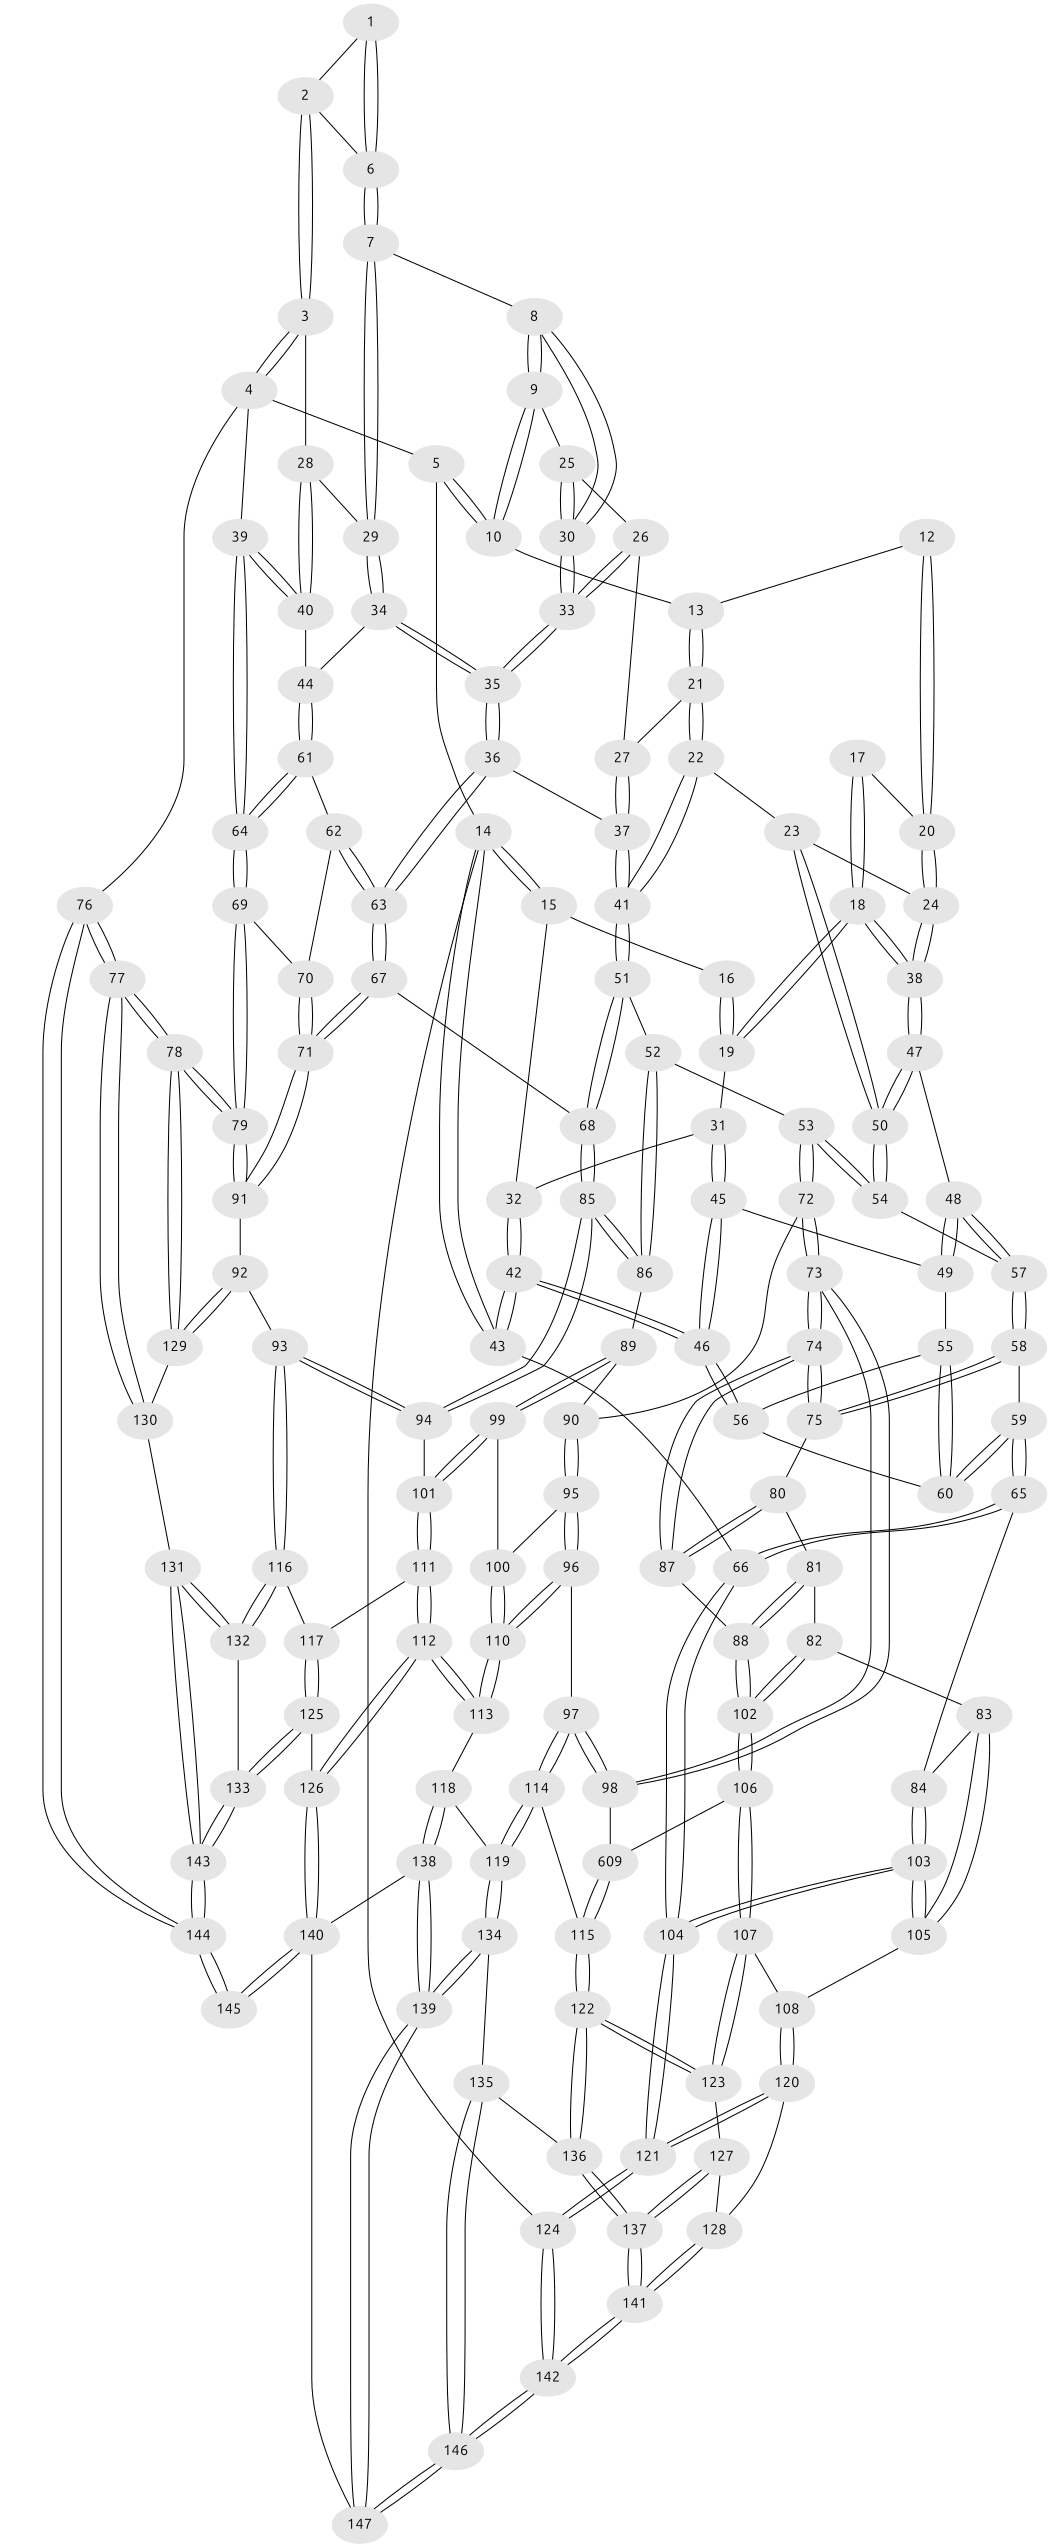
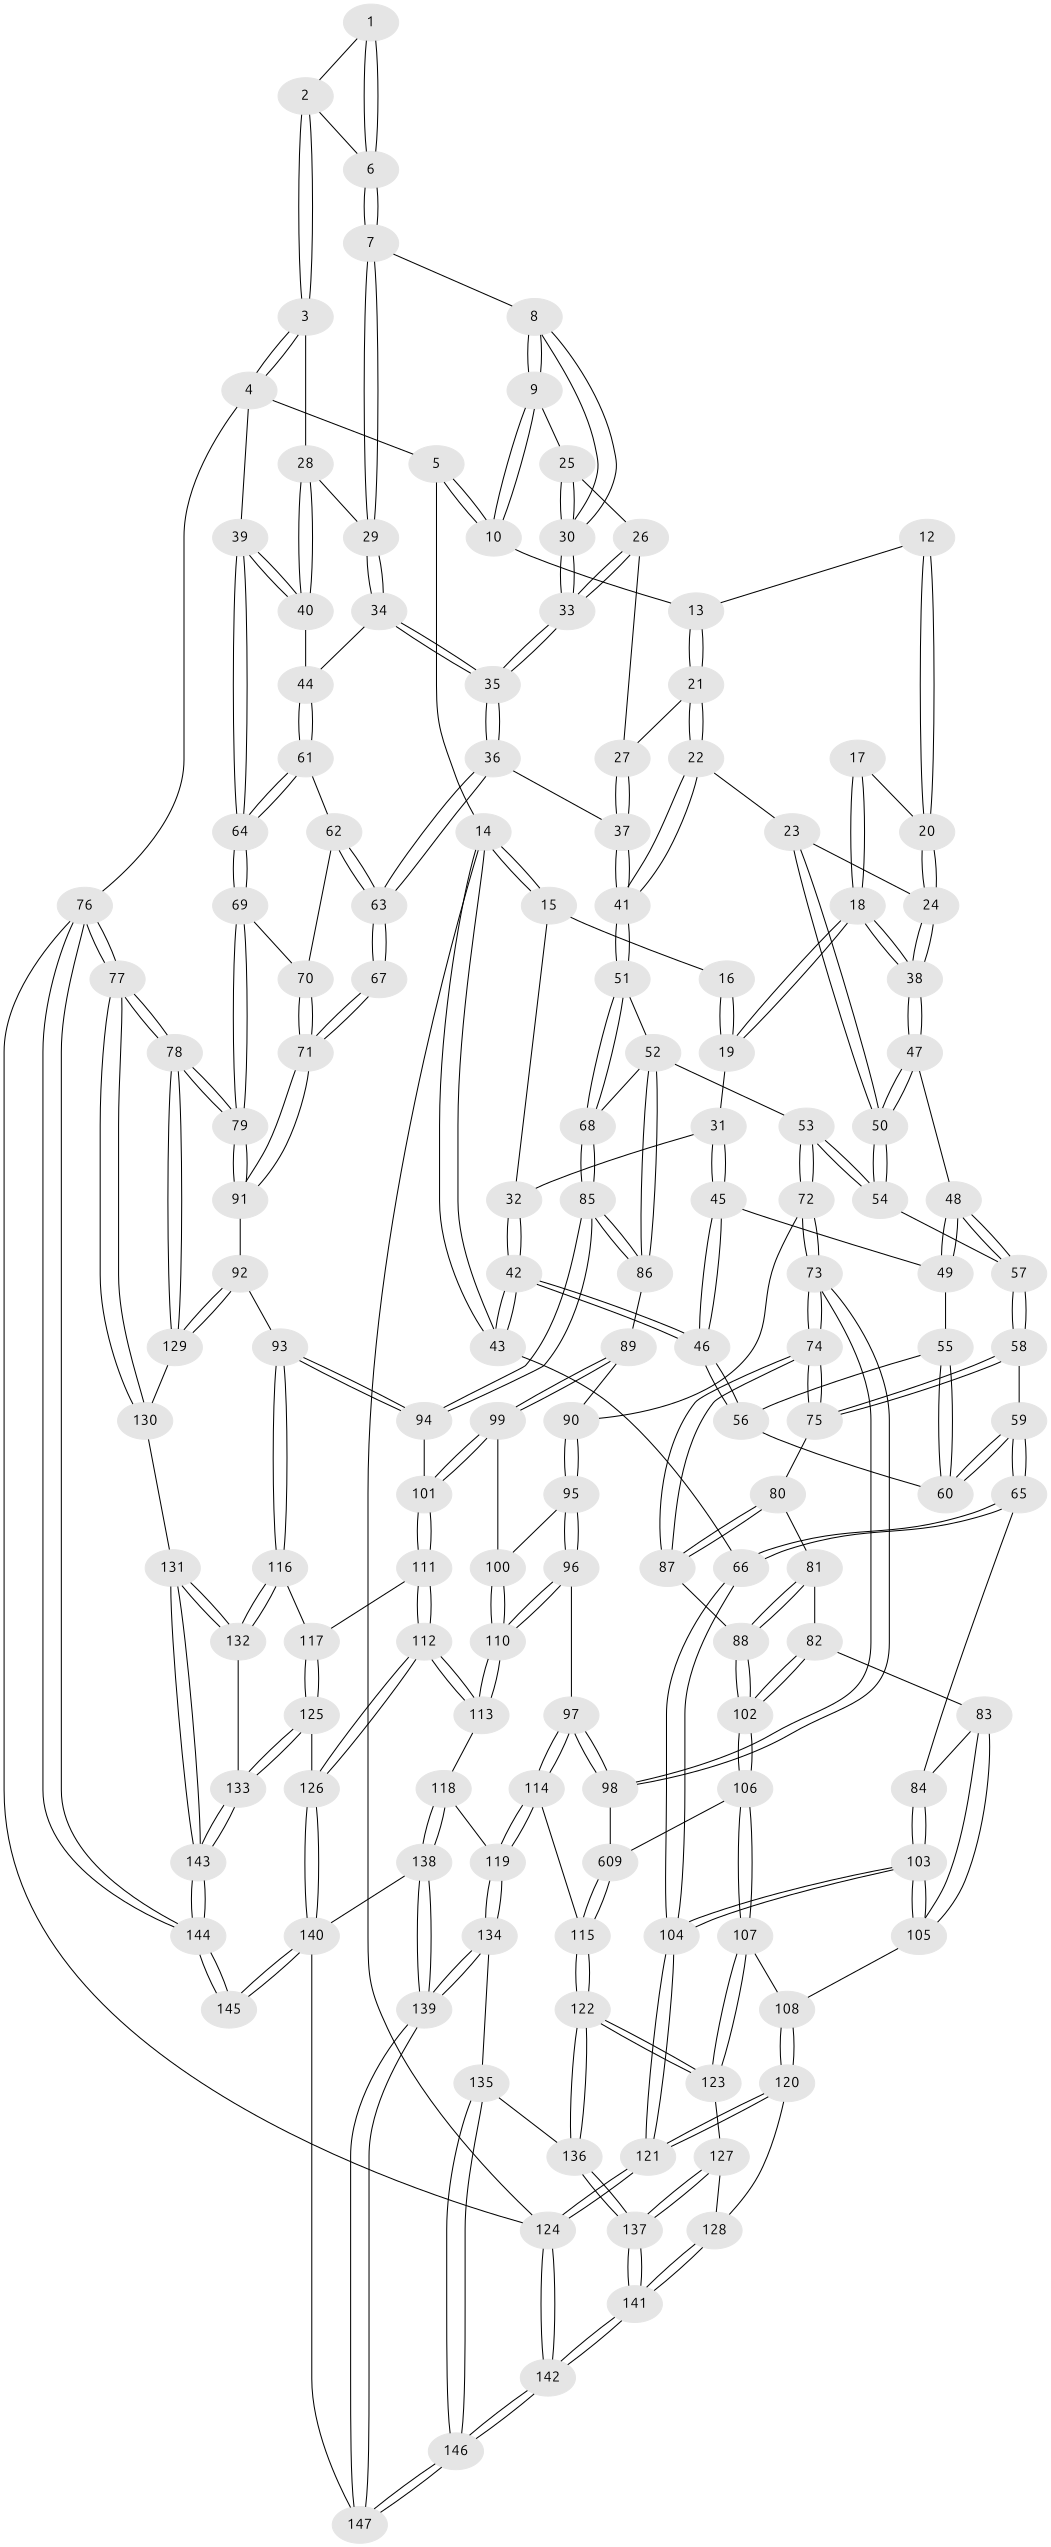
(484, 1053) -> (620, 1090)
none -> (4, 1706)
